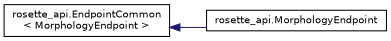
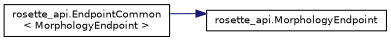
(193, 27) -> (183, 14)
